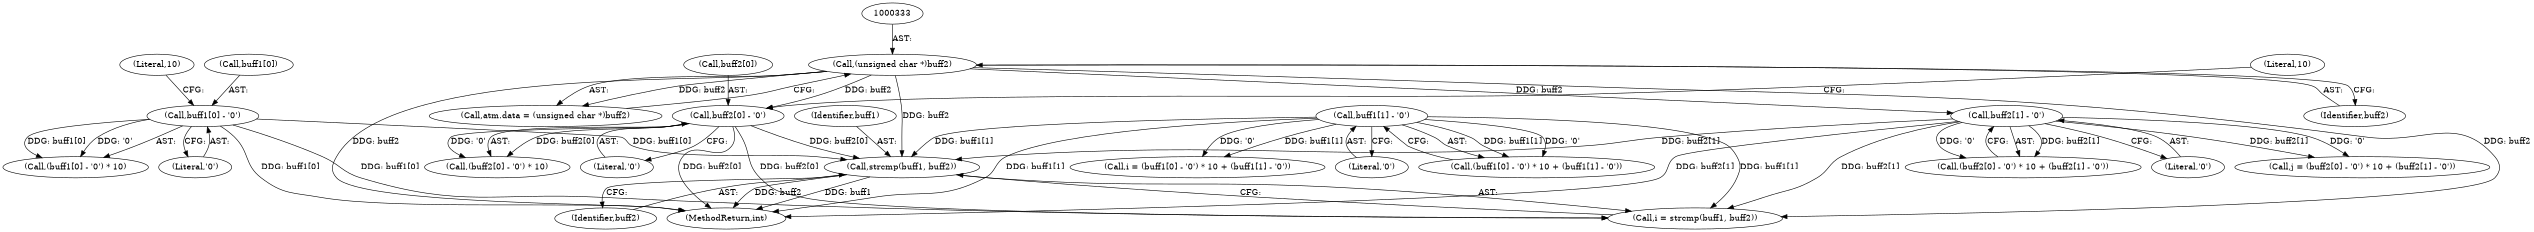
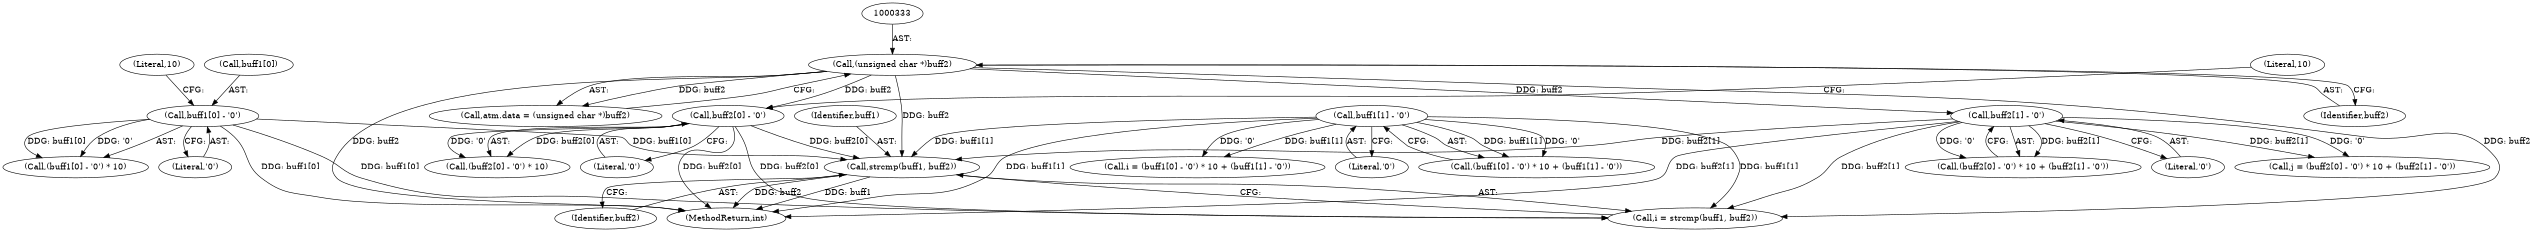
(728, 65) -> none
